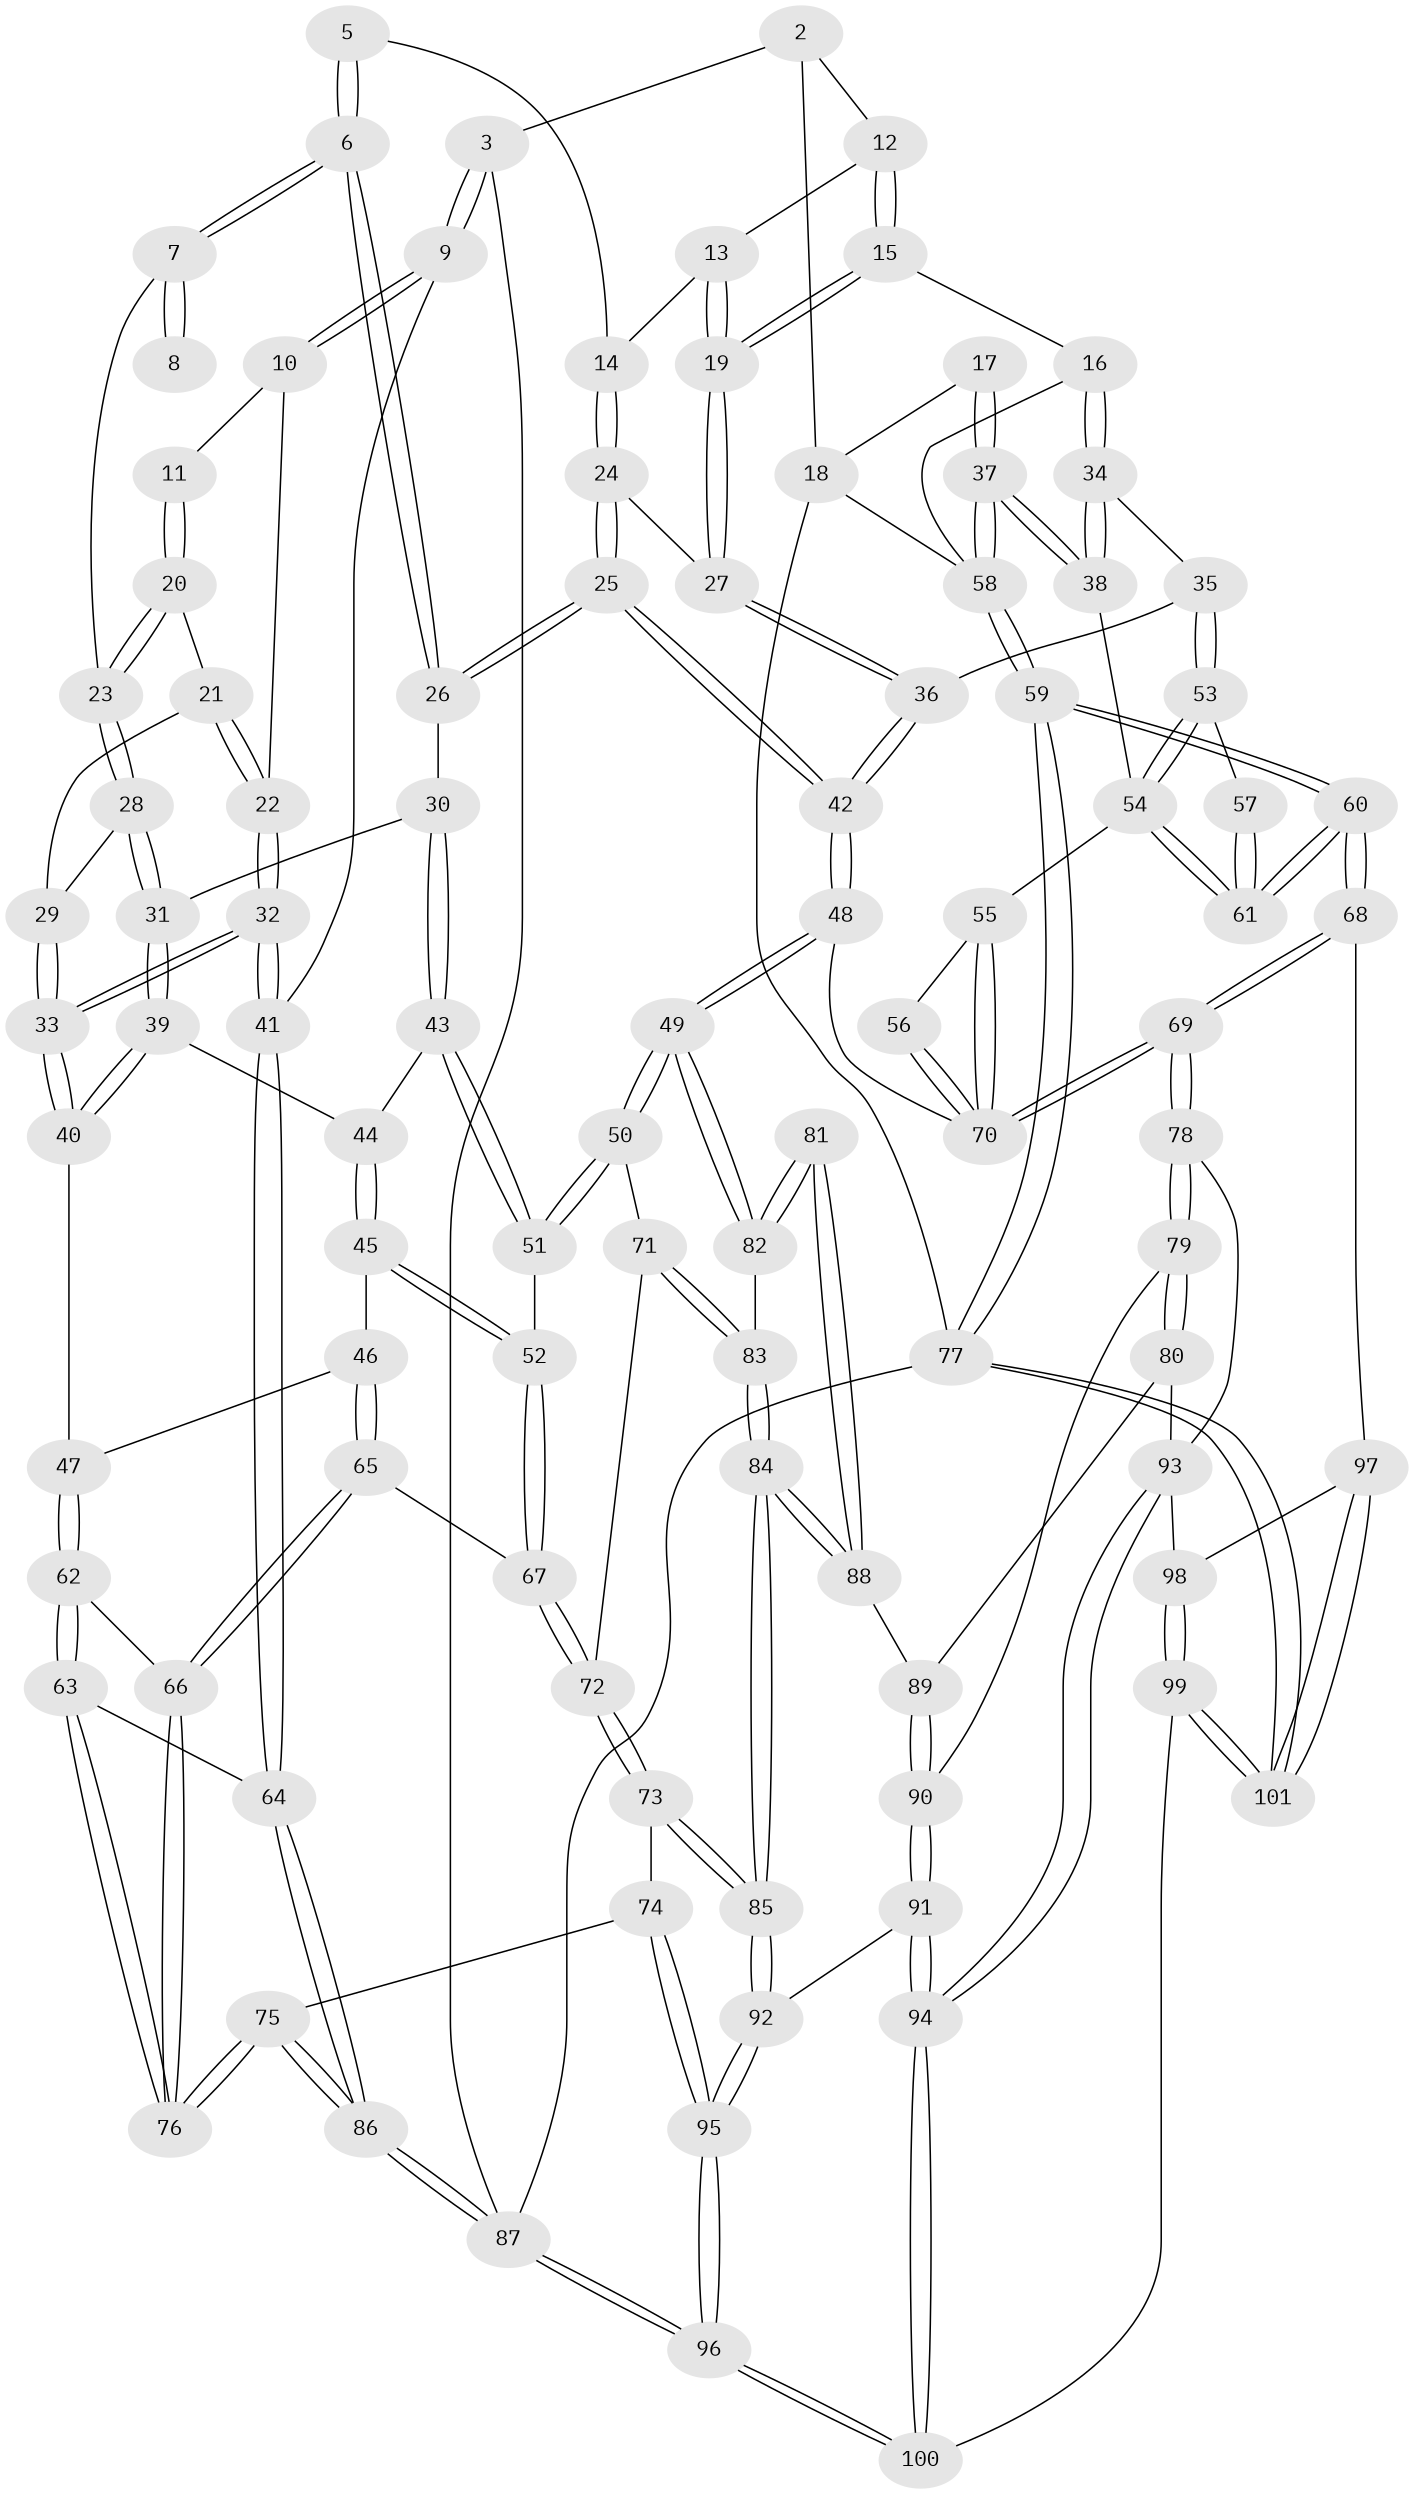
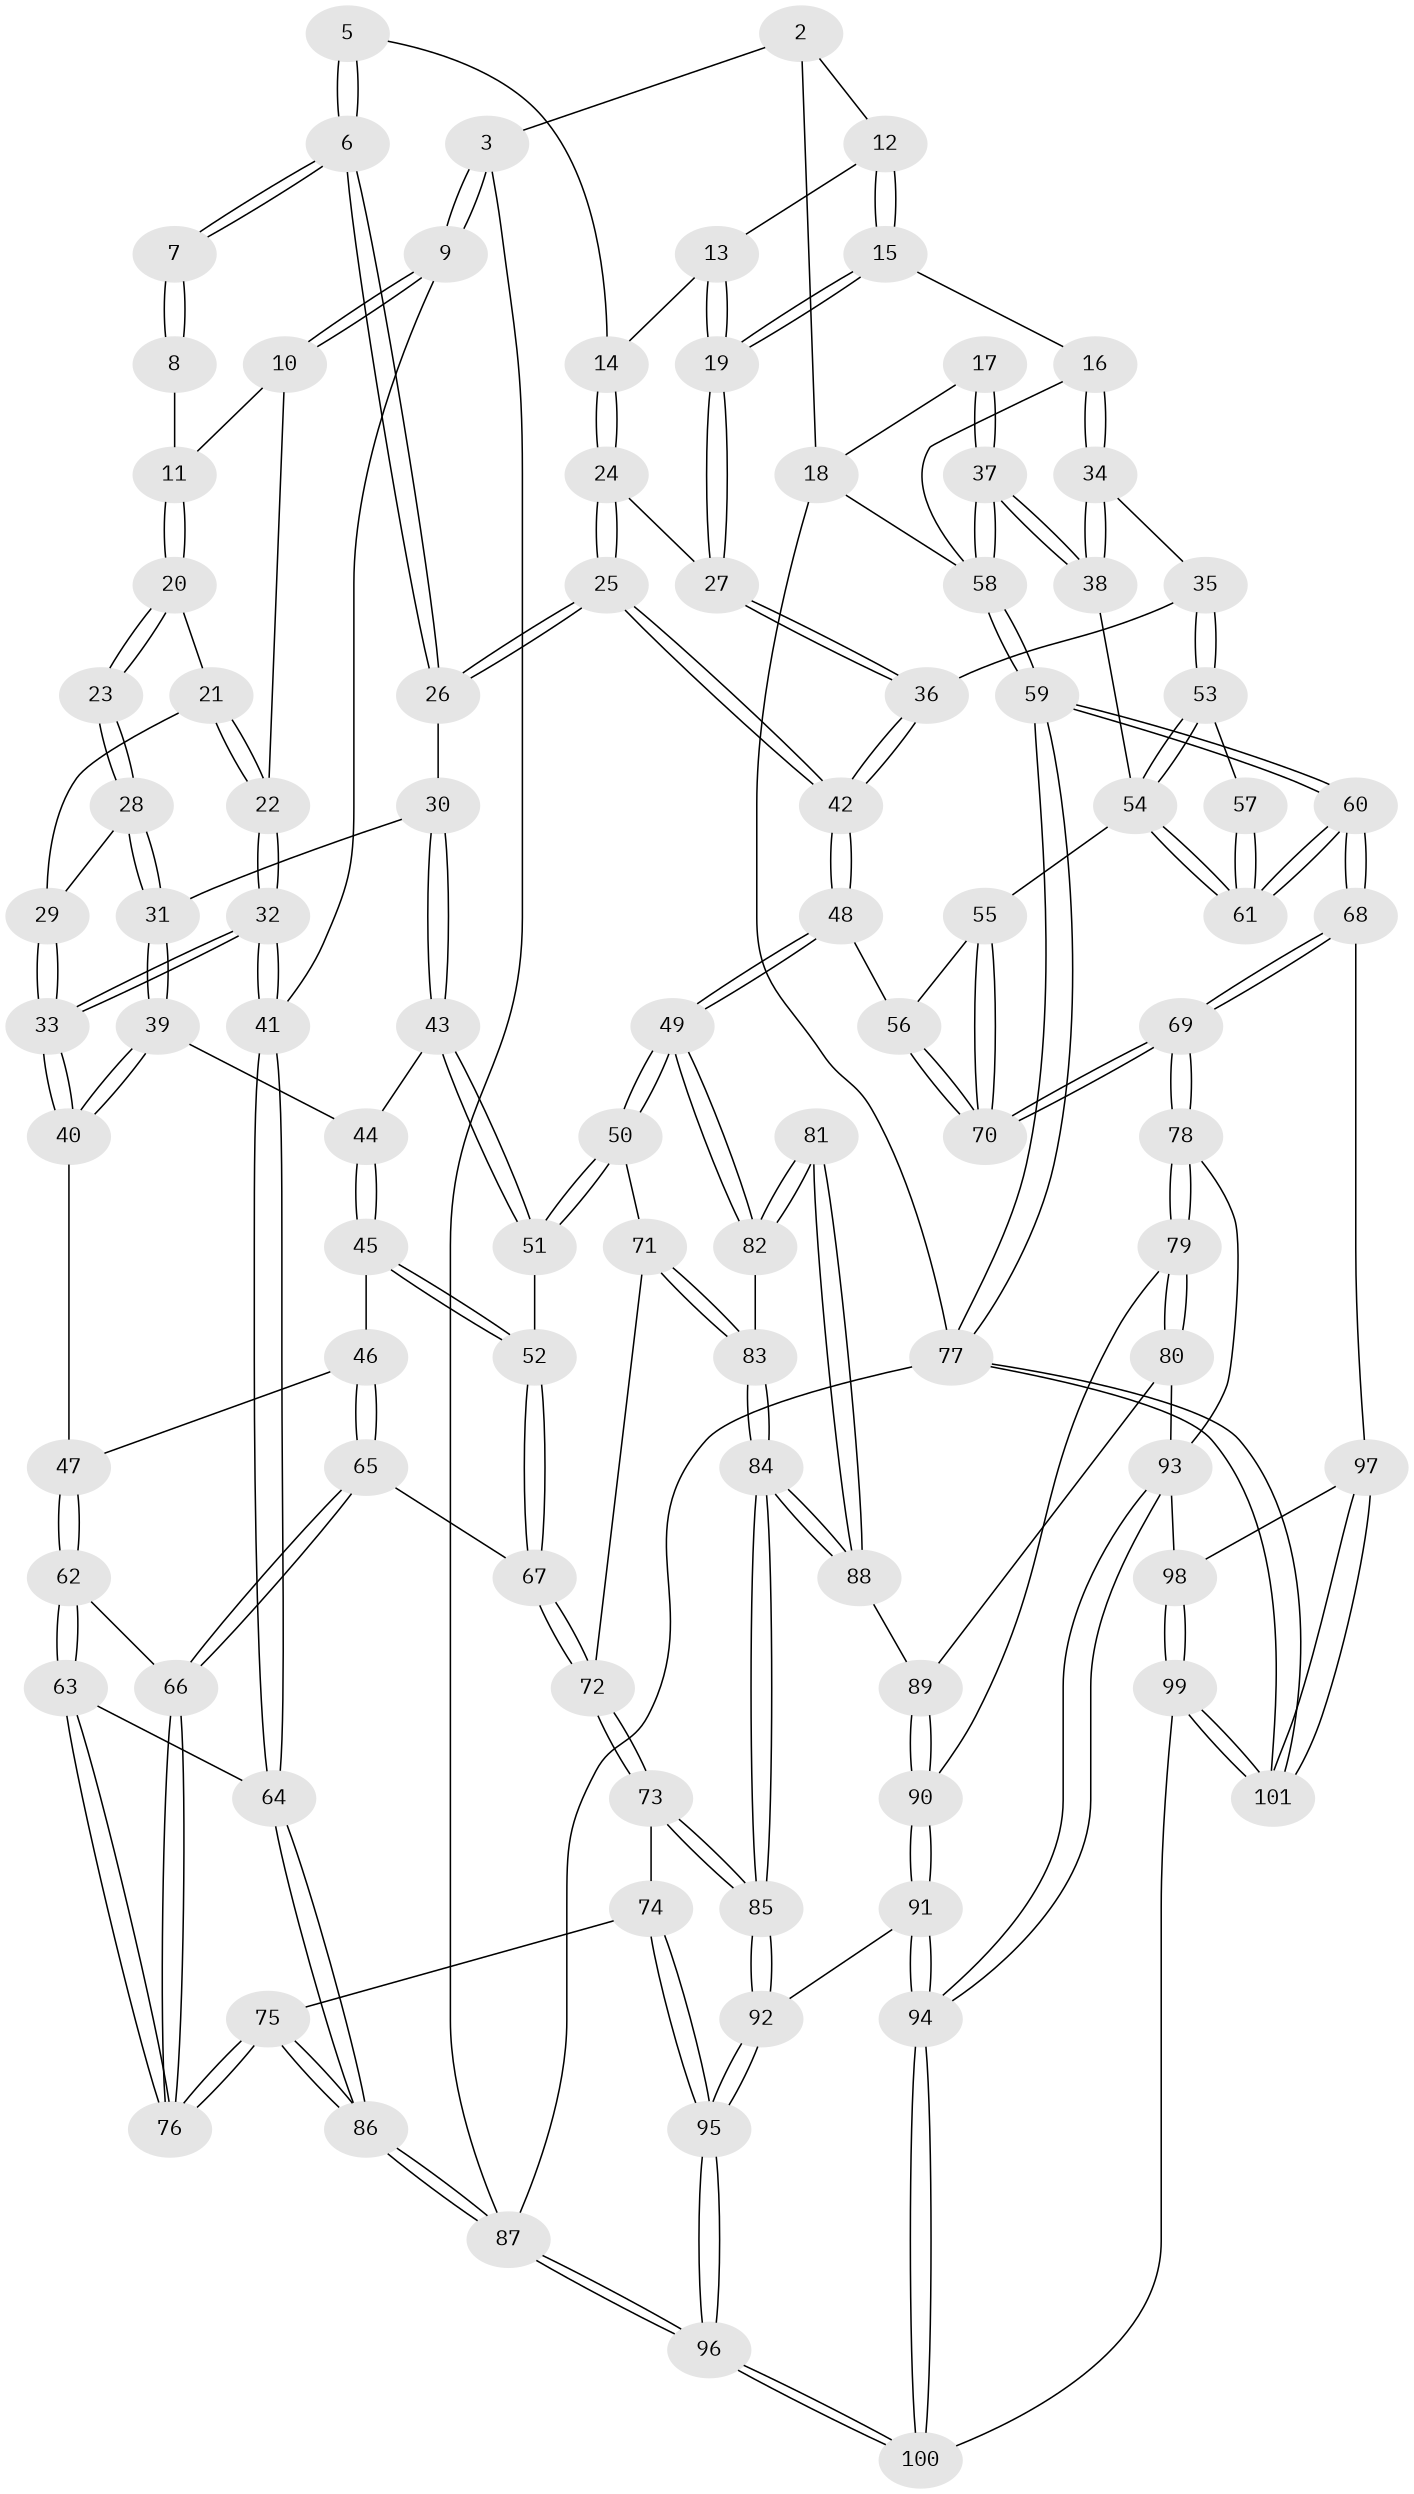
none -> (175, 420)
(95, 467) -> none
(849, 1060) -> (870, 971)
